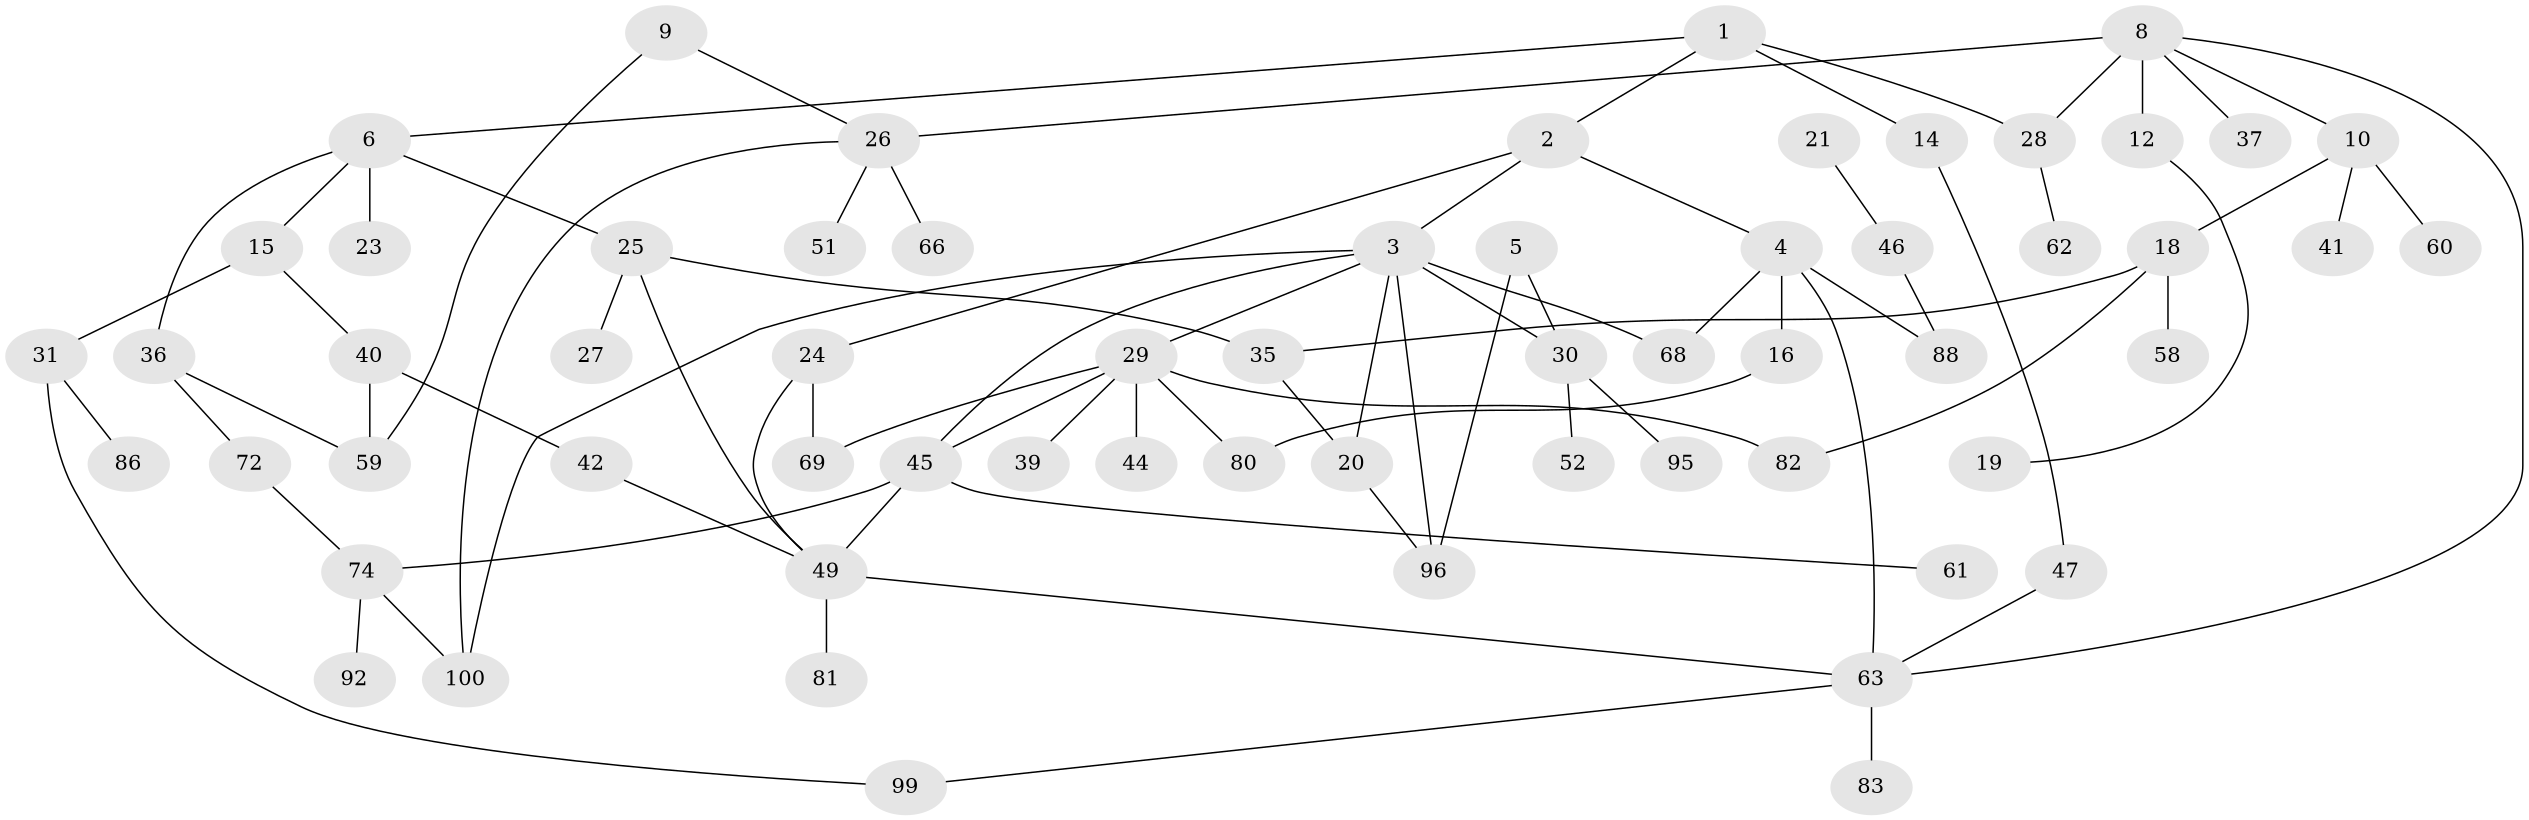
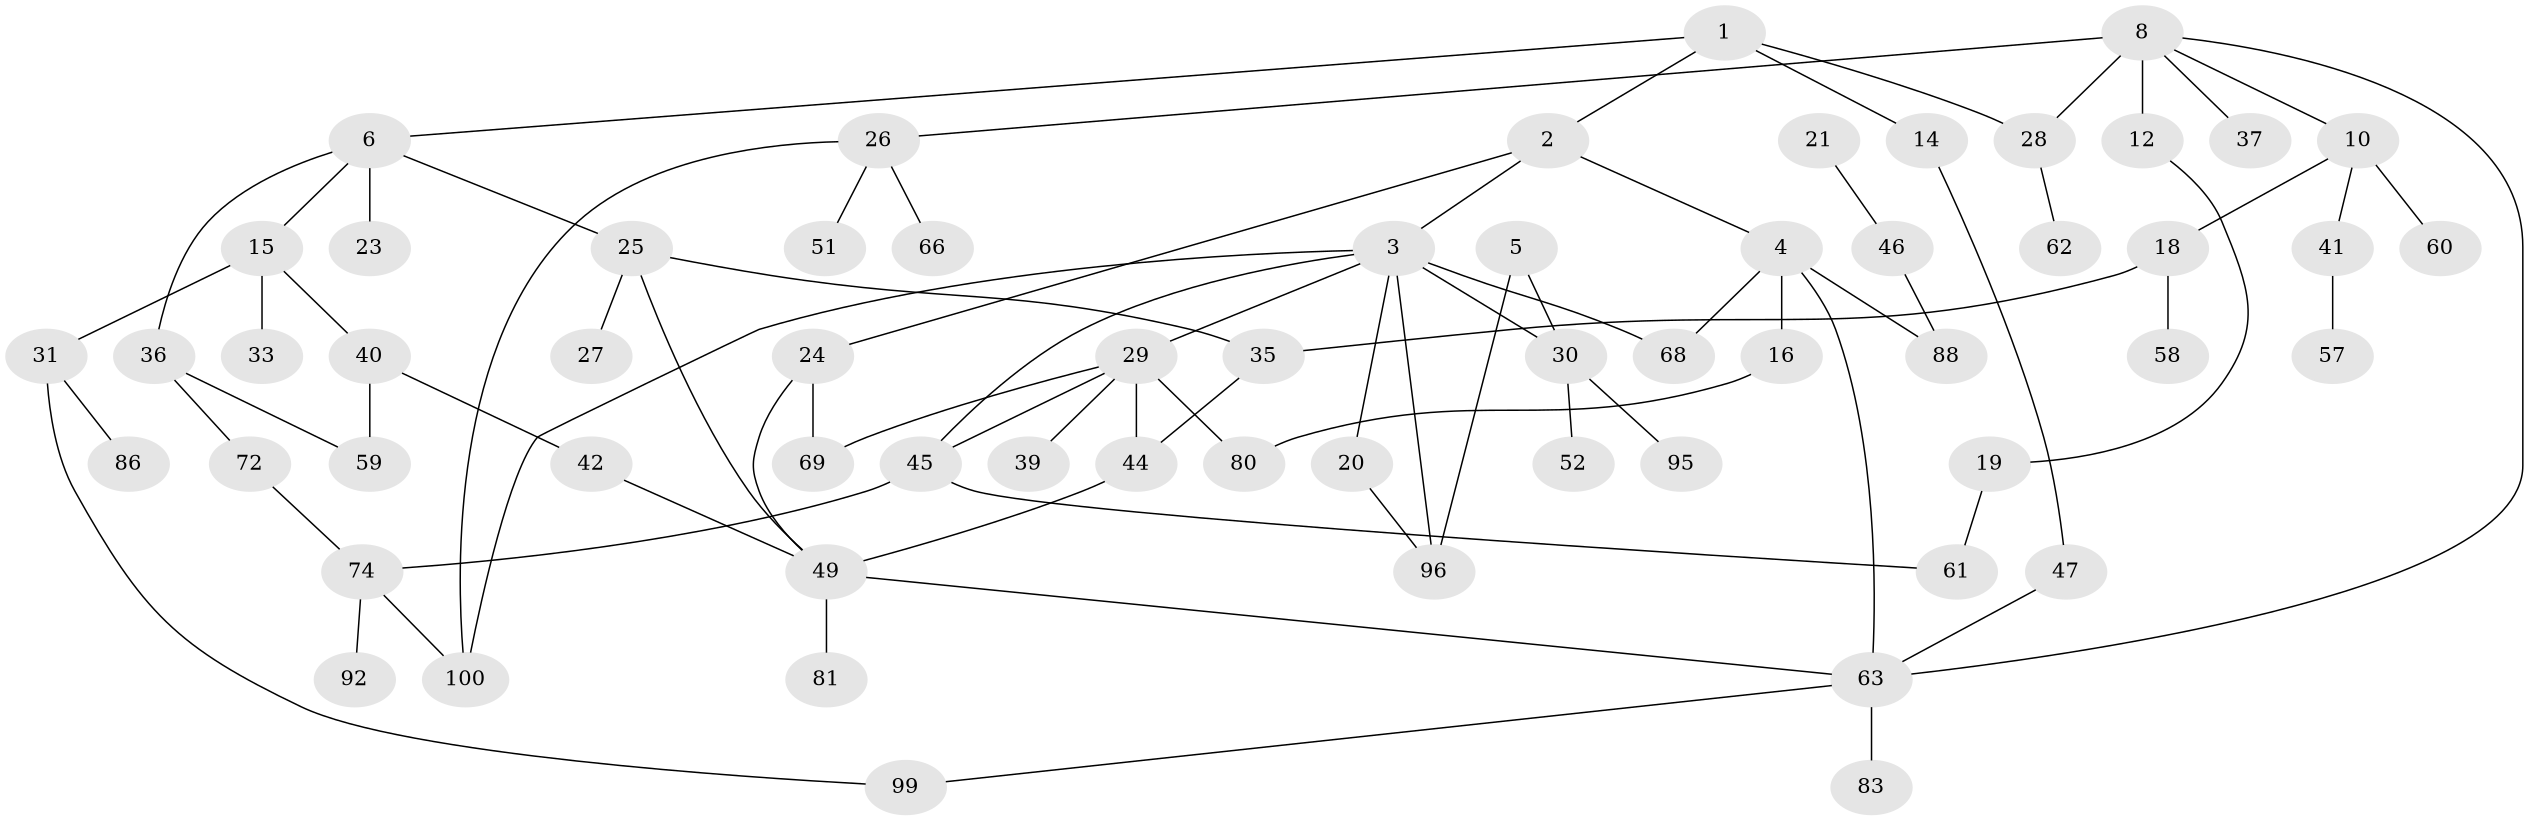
(666, 33) -> none
none -> (262, 356)
none -> (2333, 356)
(1308, 410) -> (1202, 409)
(1789, 464) -> none
(874, 518) -> (985, 525)
none -> (1973, 518)
